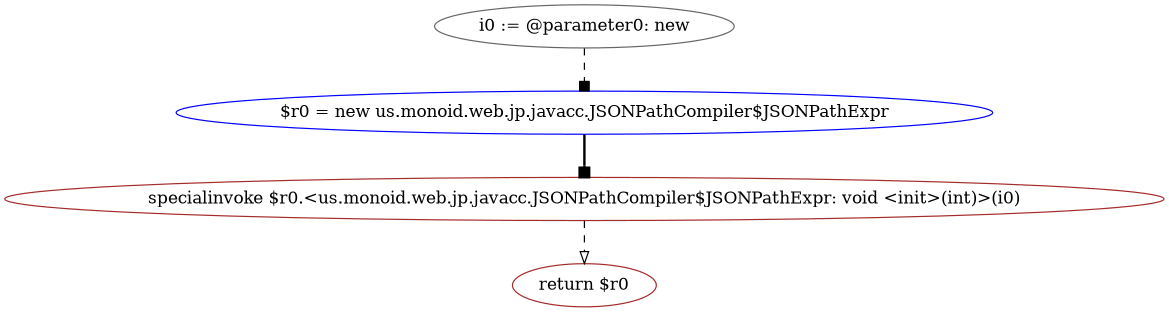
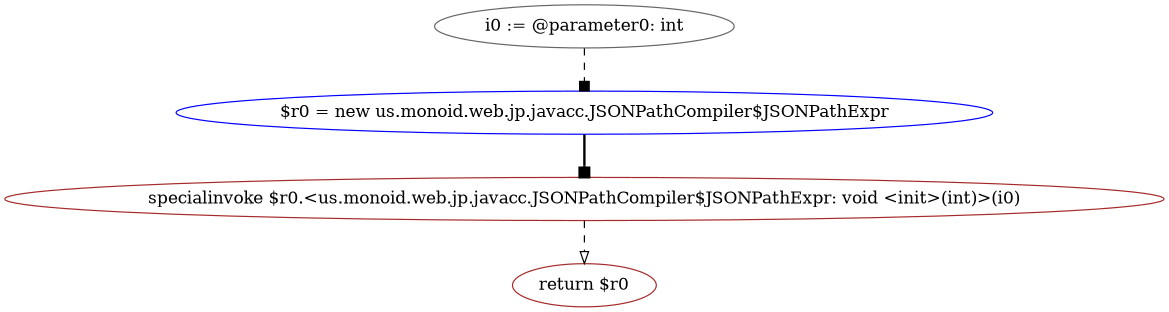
(584, 26) -> (584, 26)
